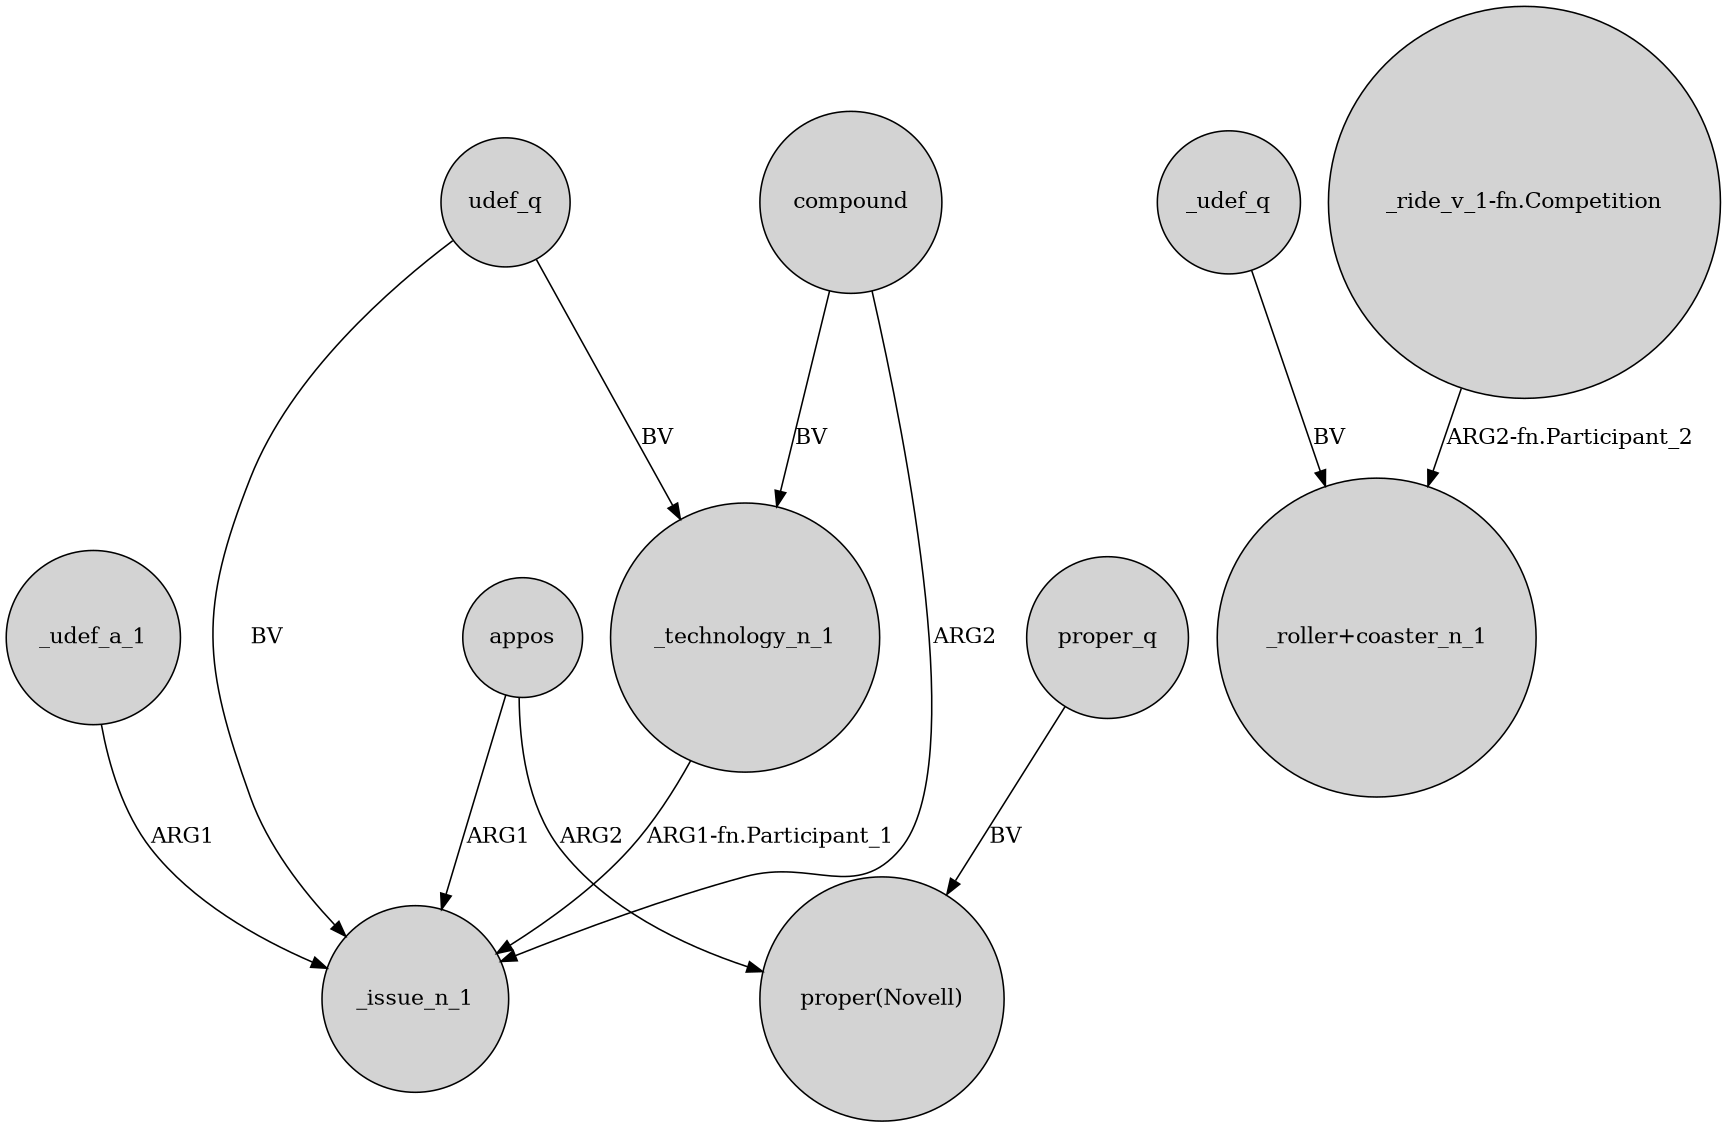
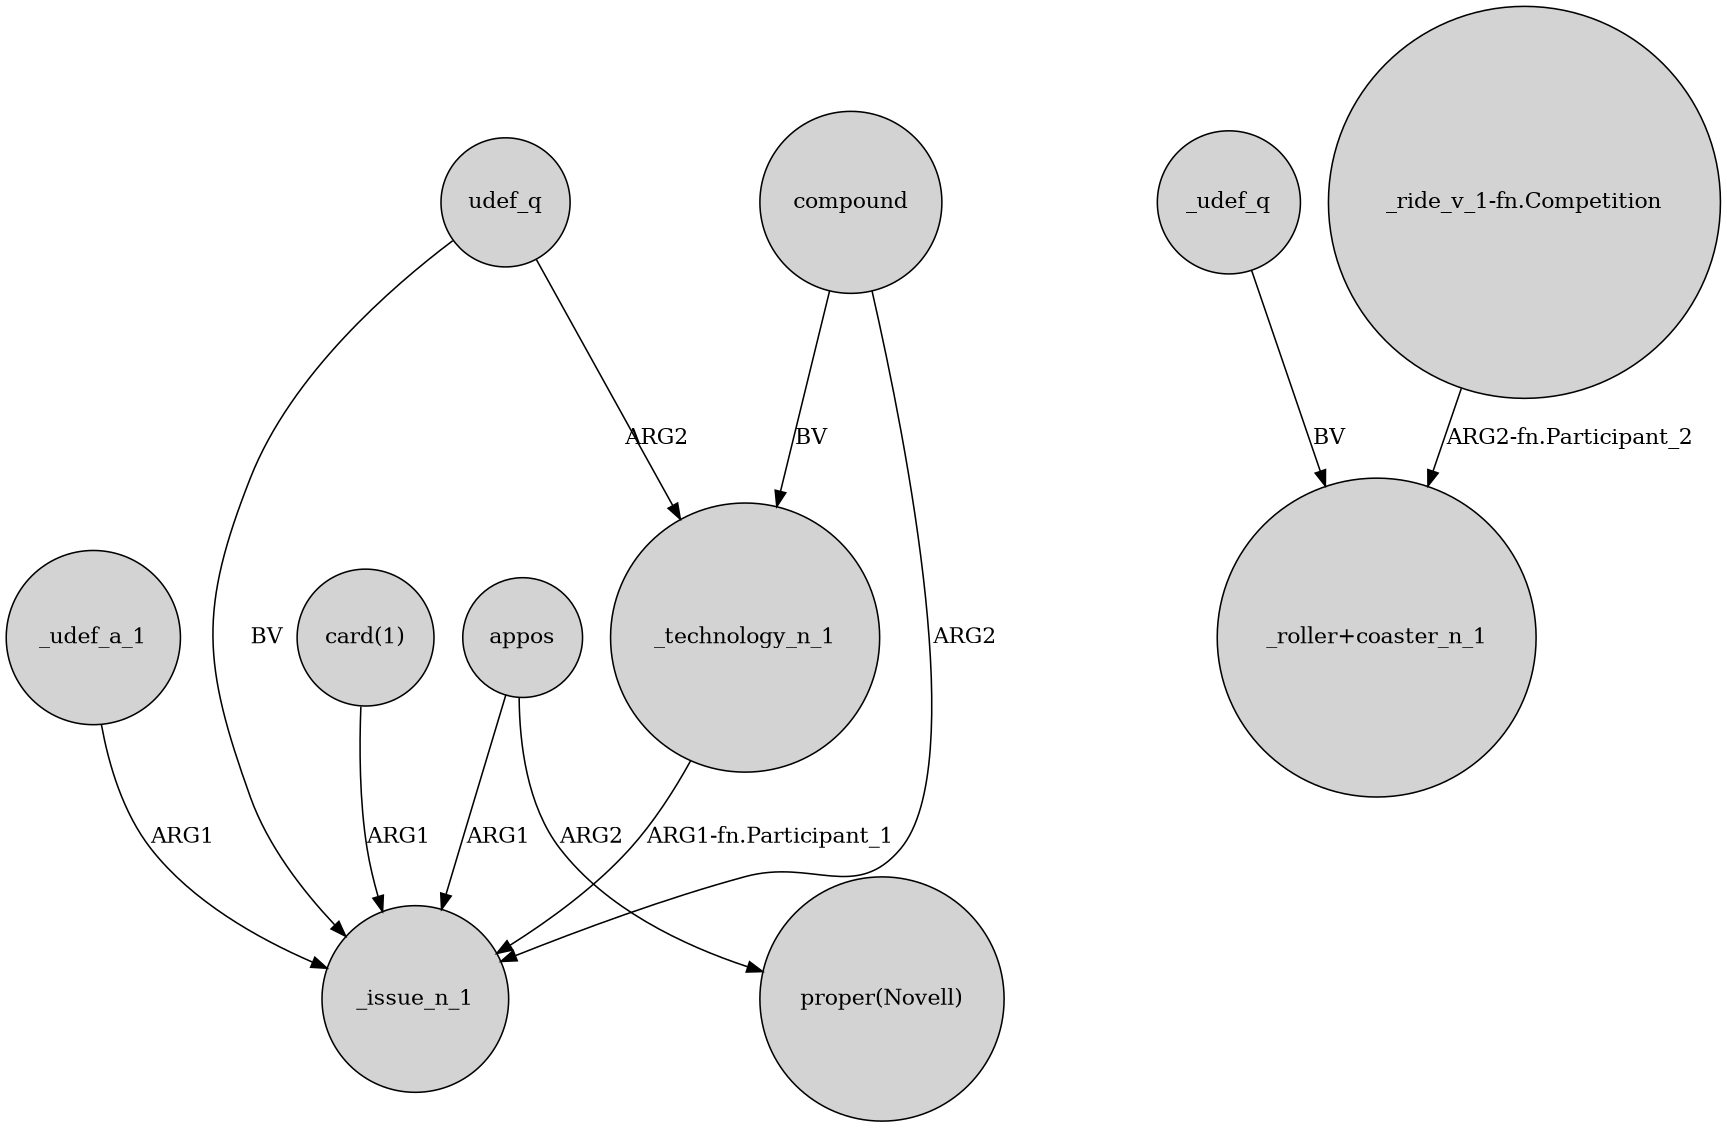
(657, 438) -> (657, 438)
none -> (366, 638)
(1108, 638) -> none
